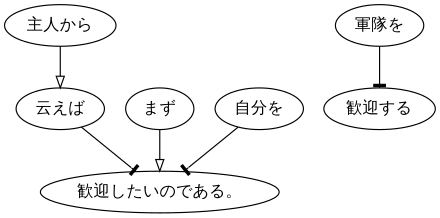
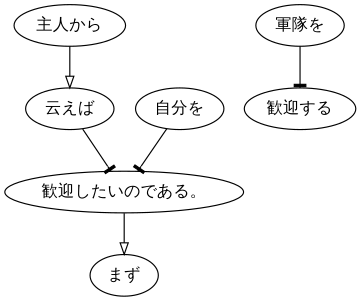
(160, 145) -> (124, 228)
